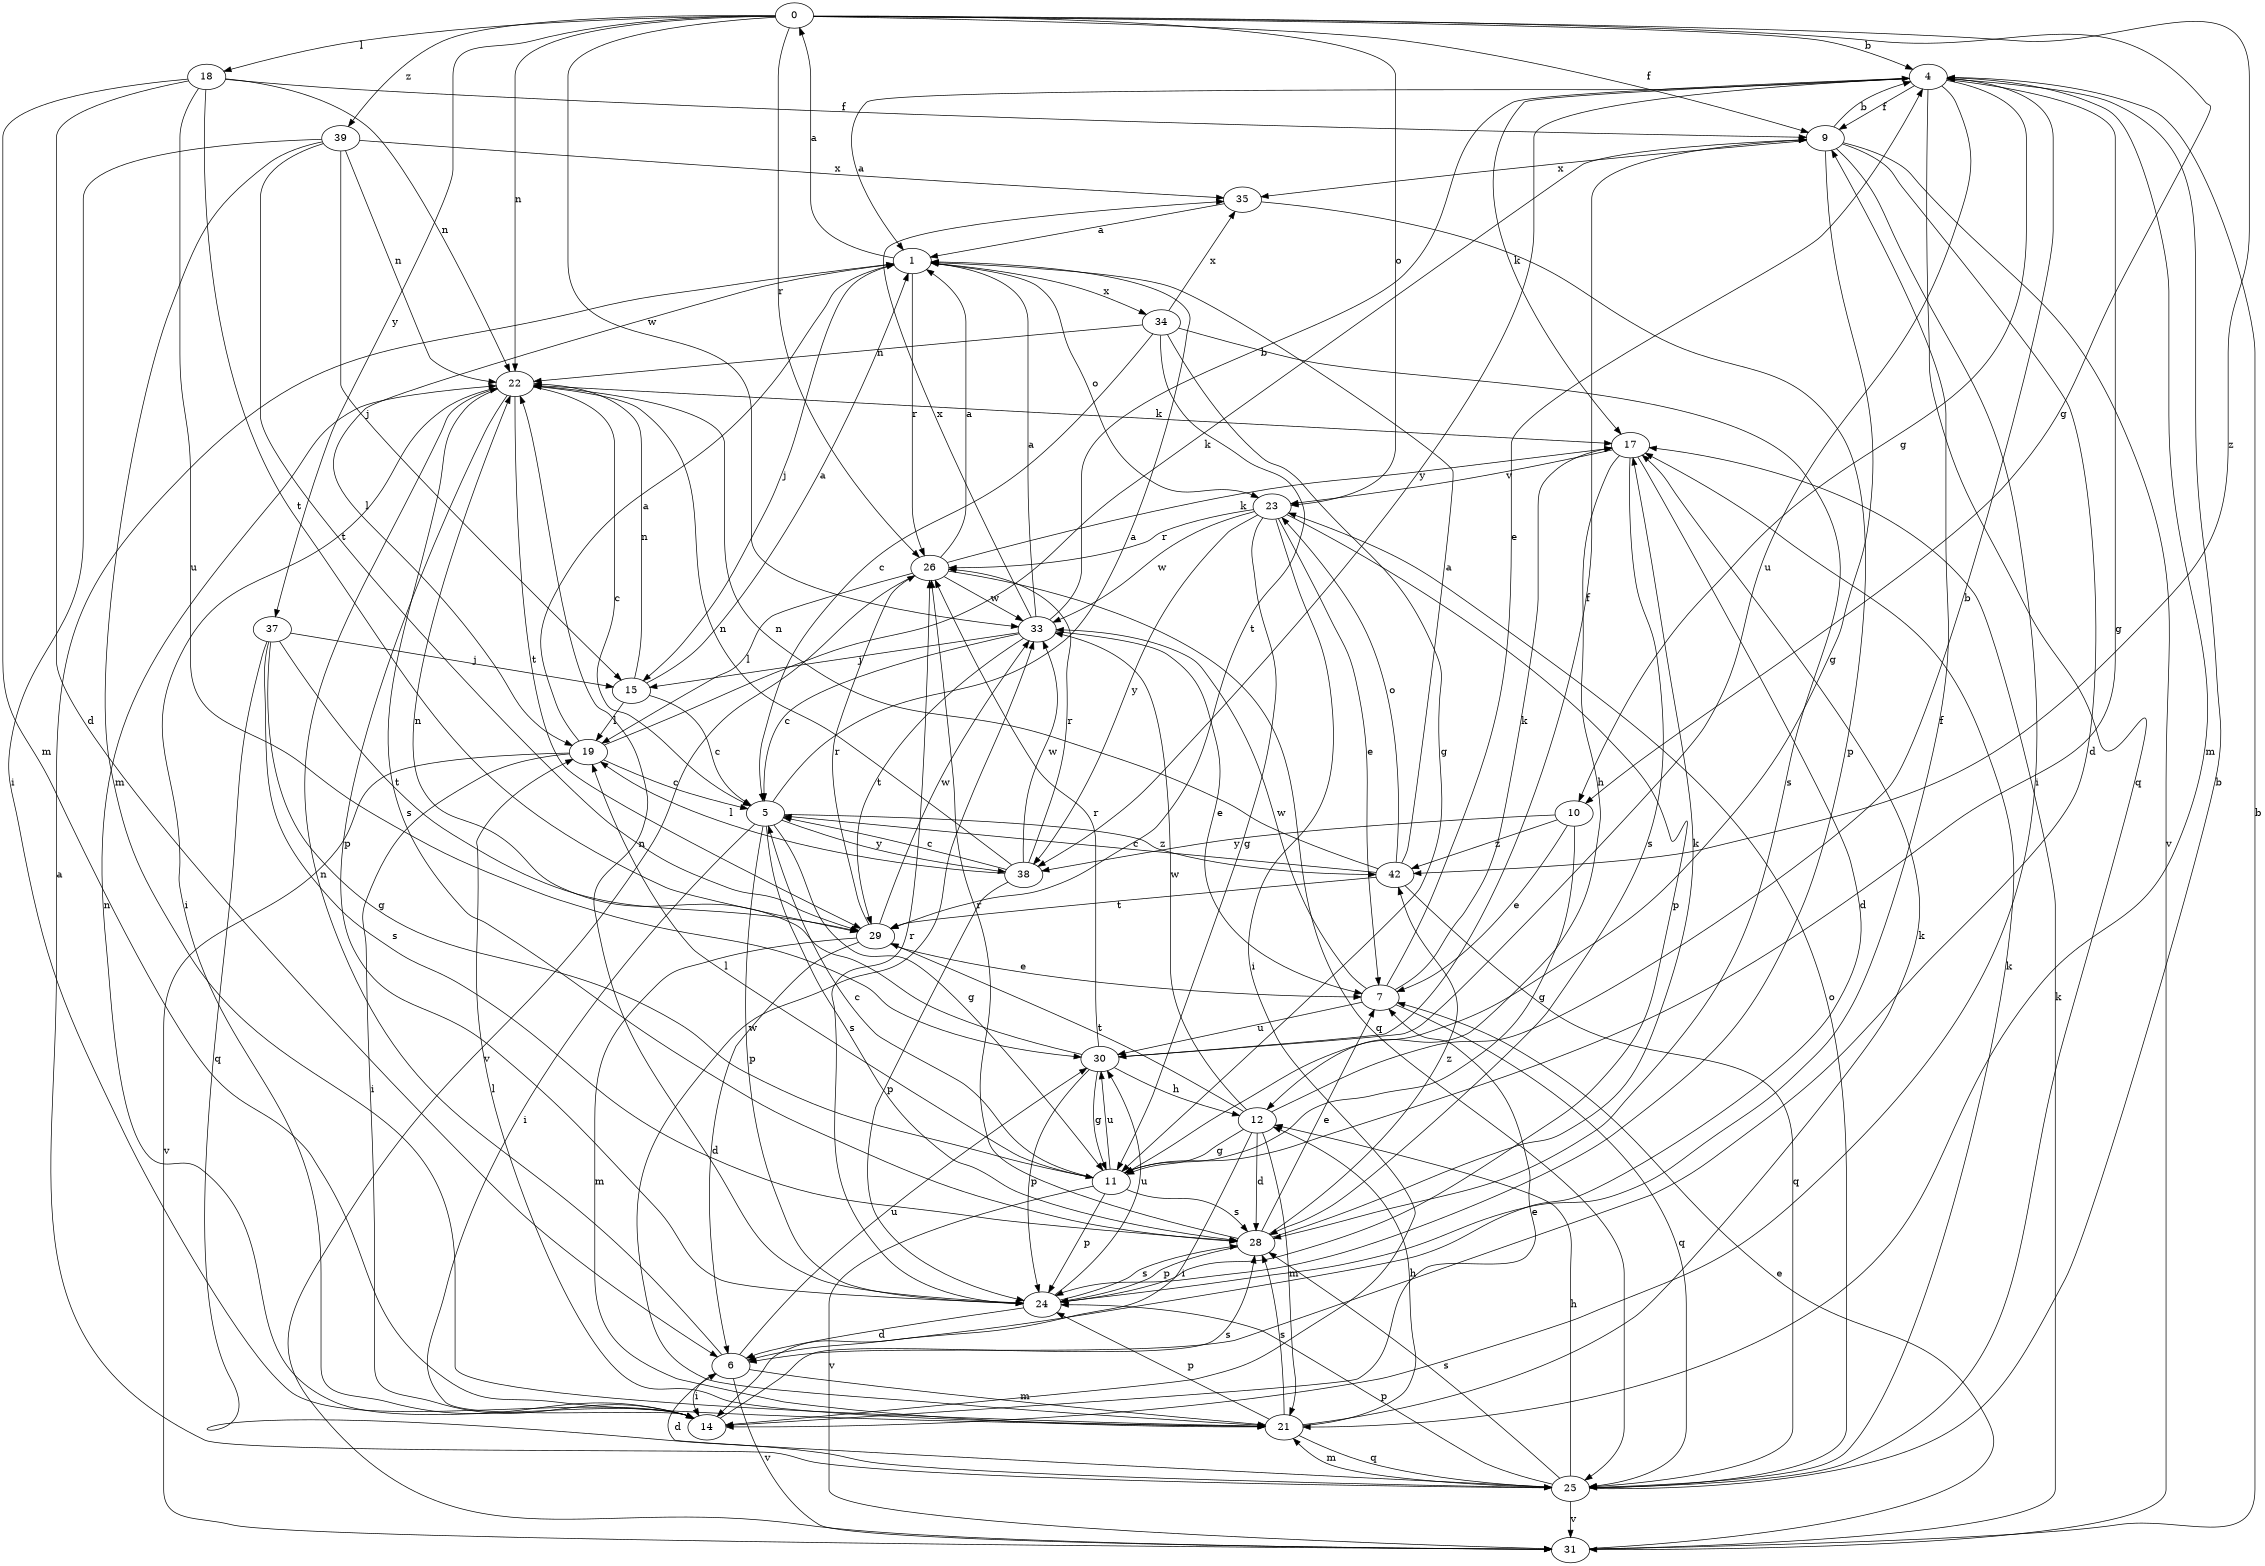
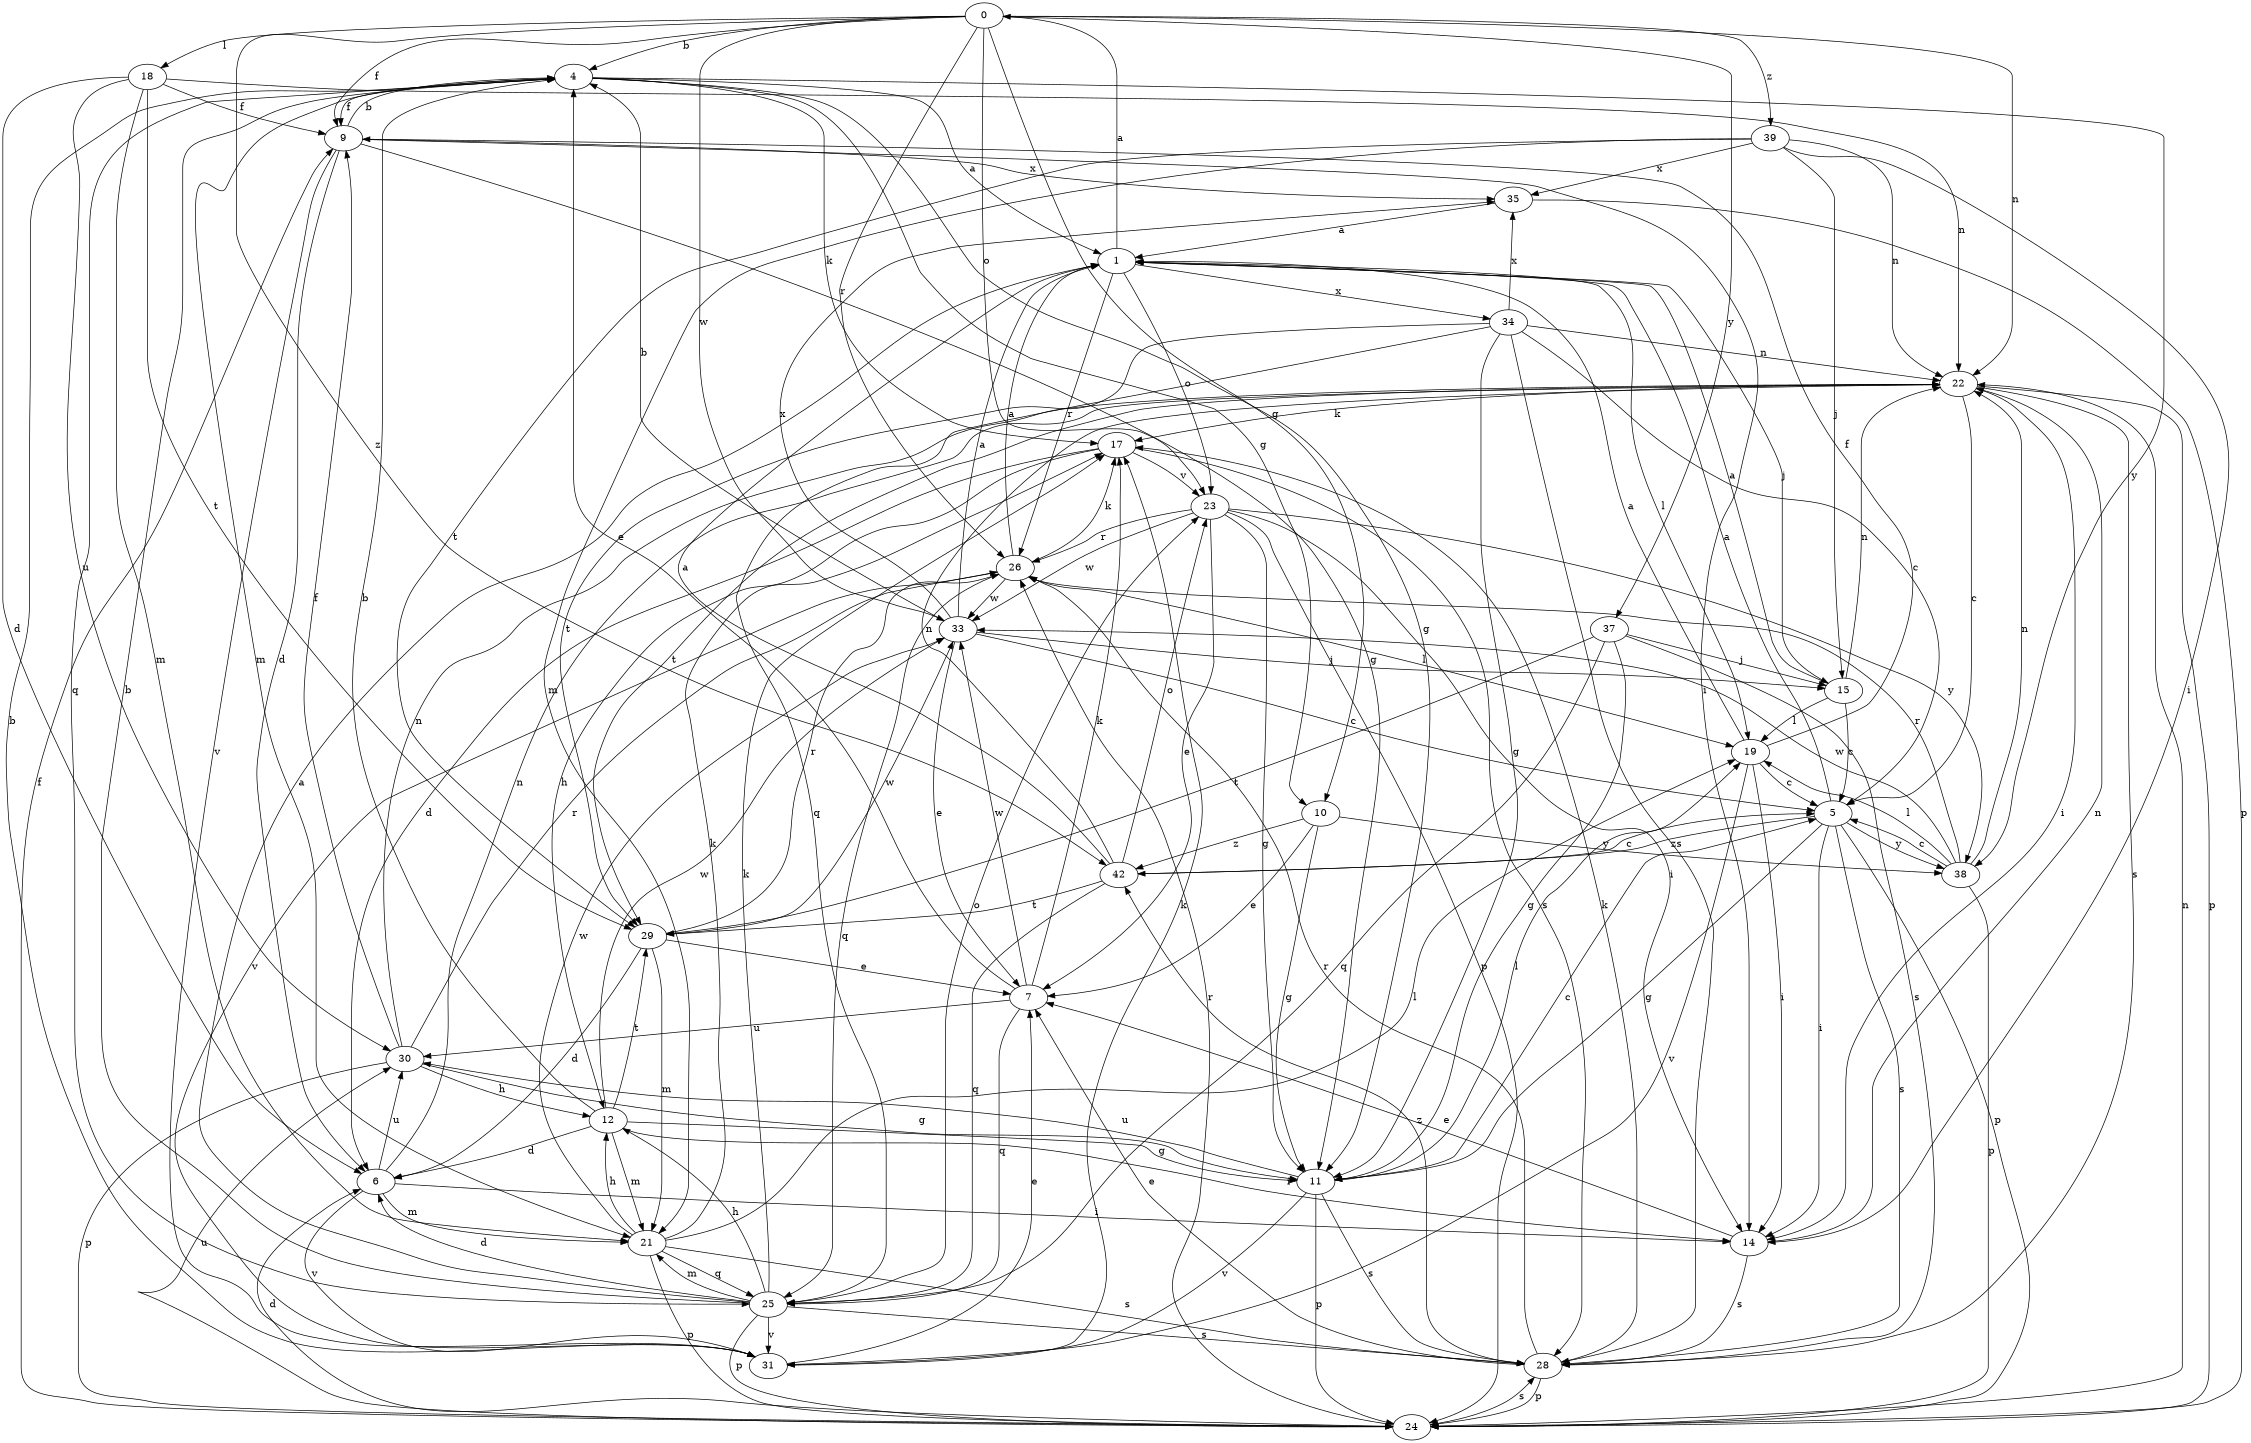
(1208, 445) -> (1847, 445)
none -> (765, 540)
(1706, 725) -> none
(894, 753) -> none
(1257, 1178) -> (497, 1155)
